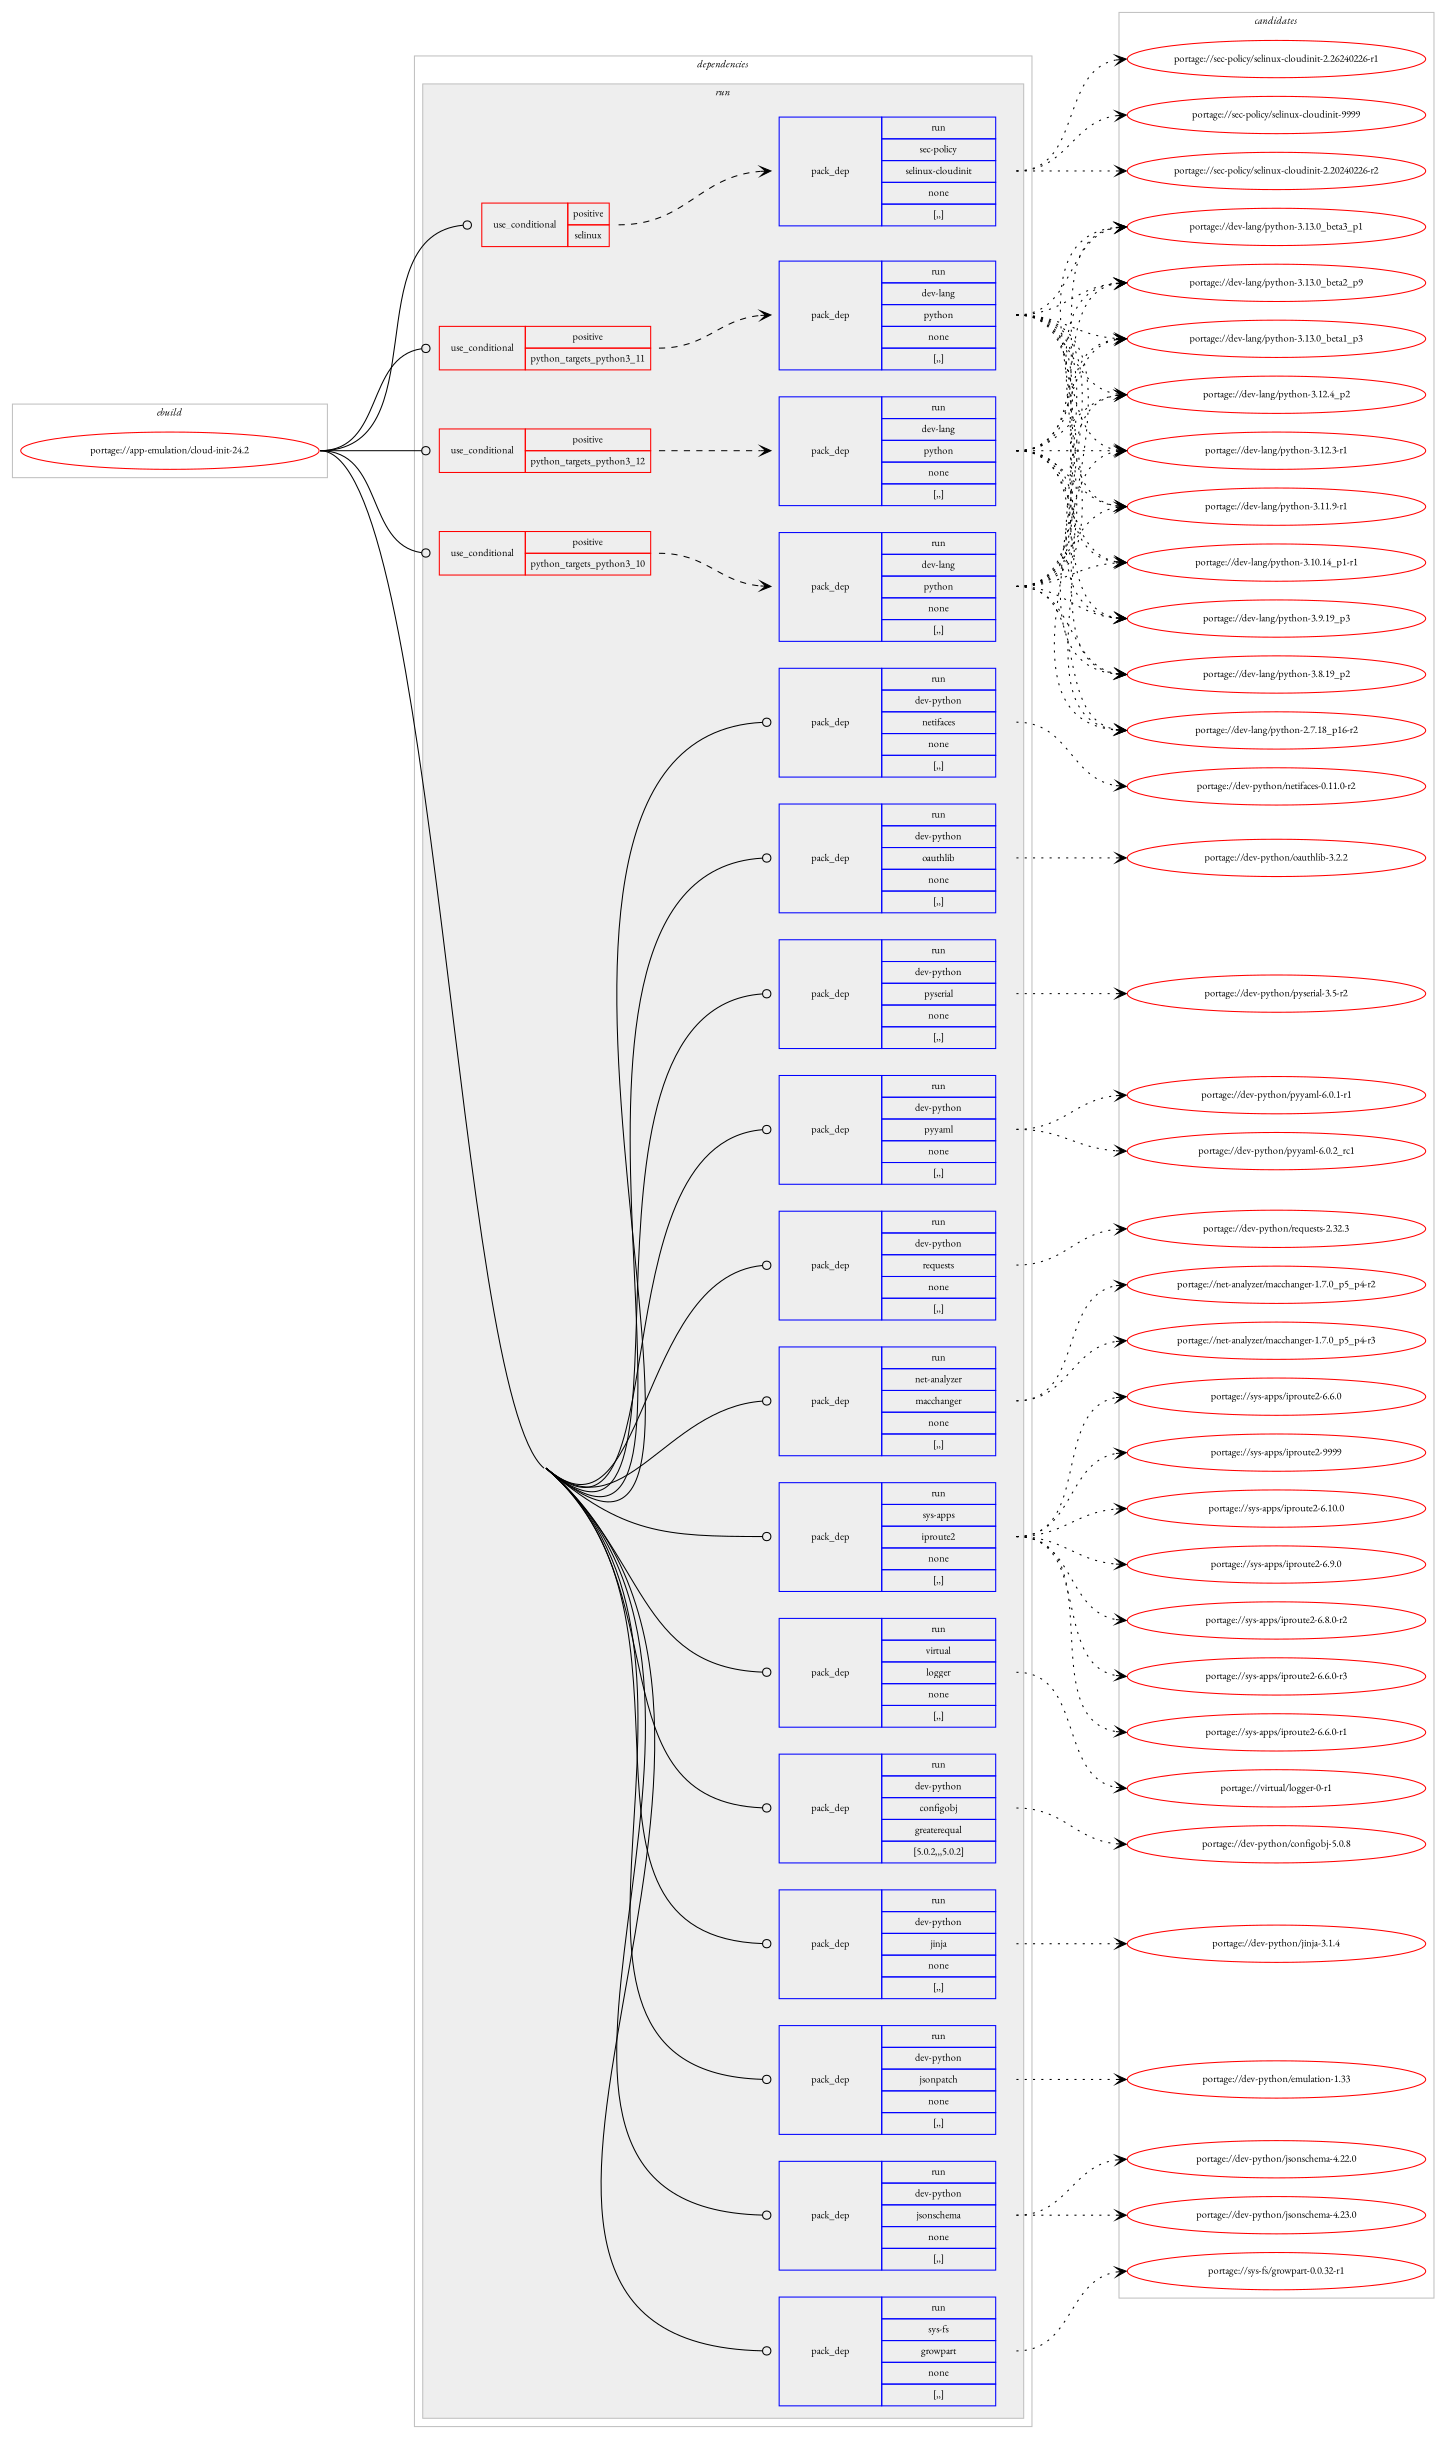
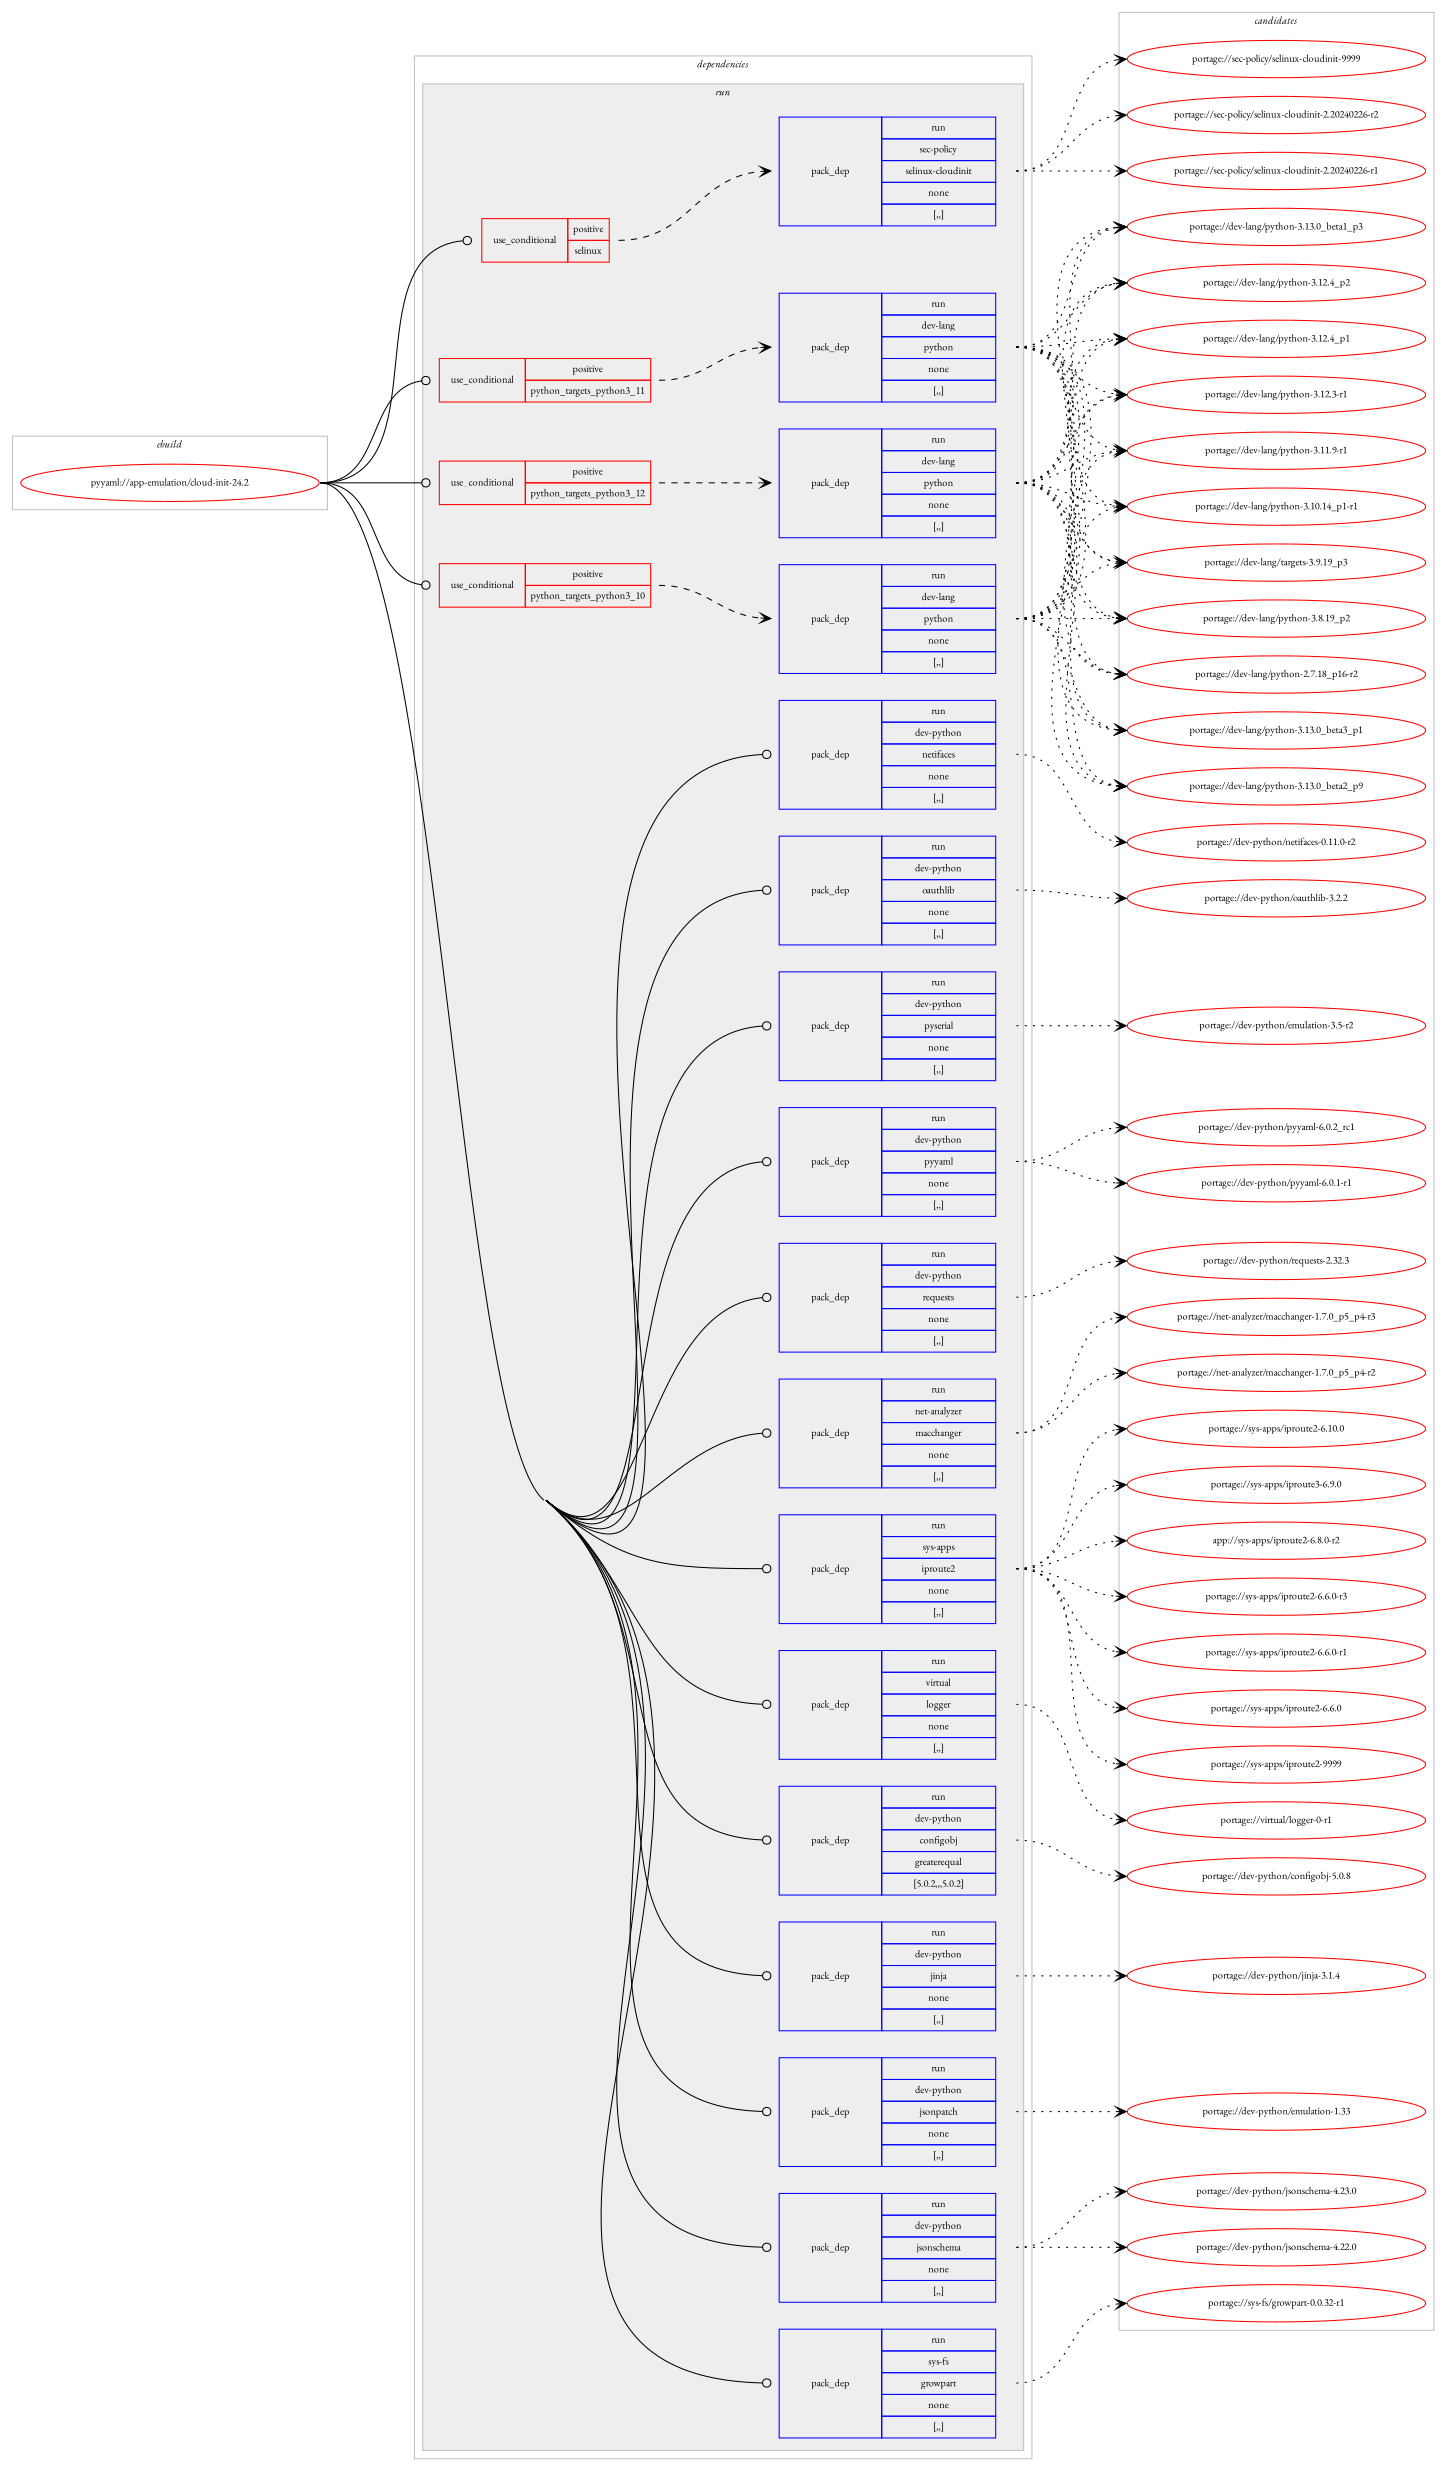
(1276, 59) -> (1276, 171)
none -> (1276, 339)
(170, 451) -> (170, 483)
(1276, 619) -> (1276, 563)
(1276, 994) -> (1276, 1026)
(1276, 1565) -> (1276, 1485)
(1276, 1620) -> (1276, 1541)
